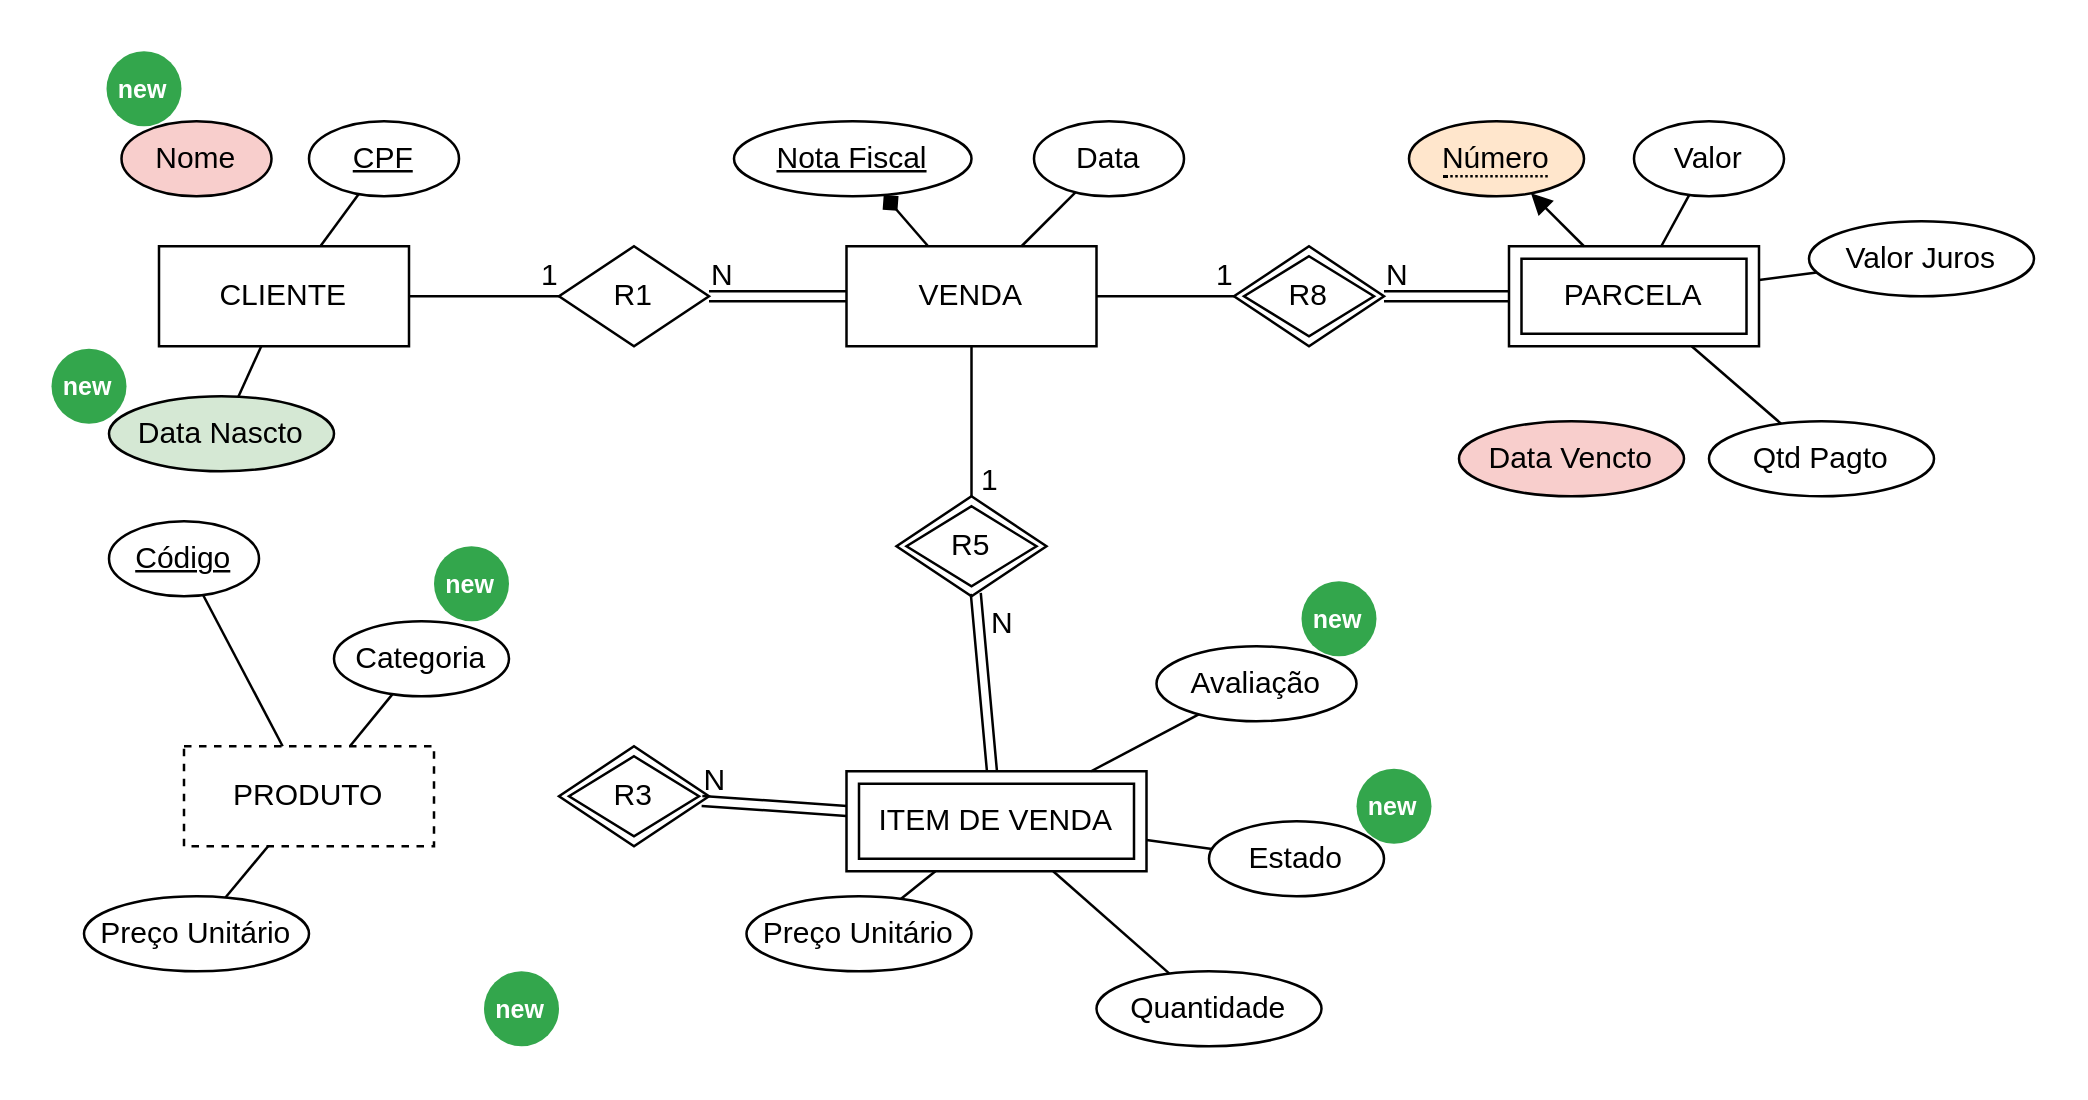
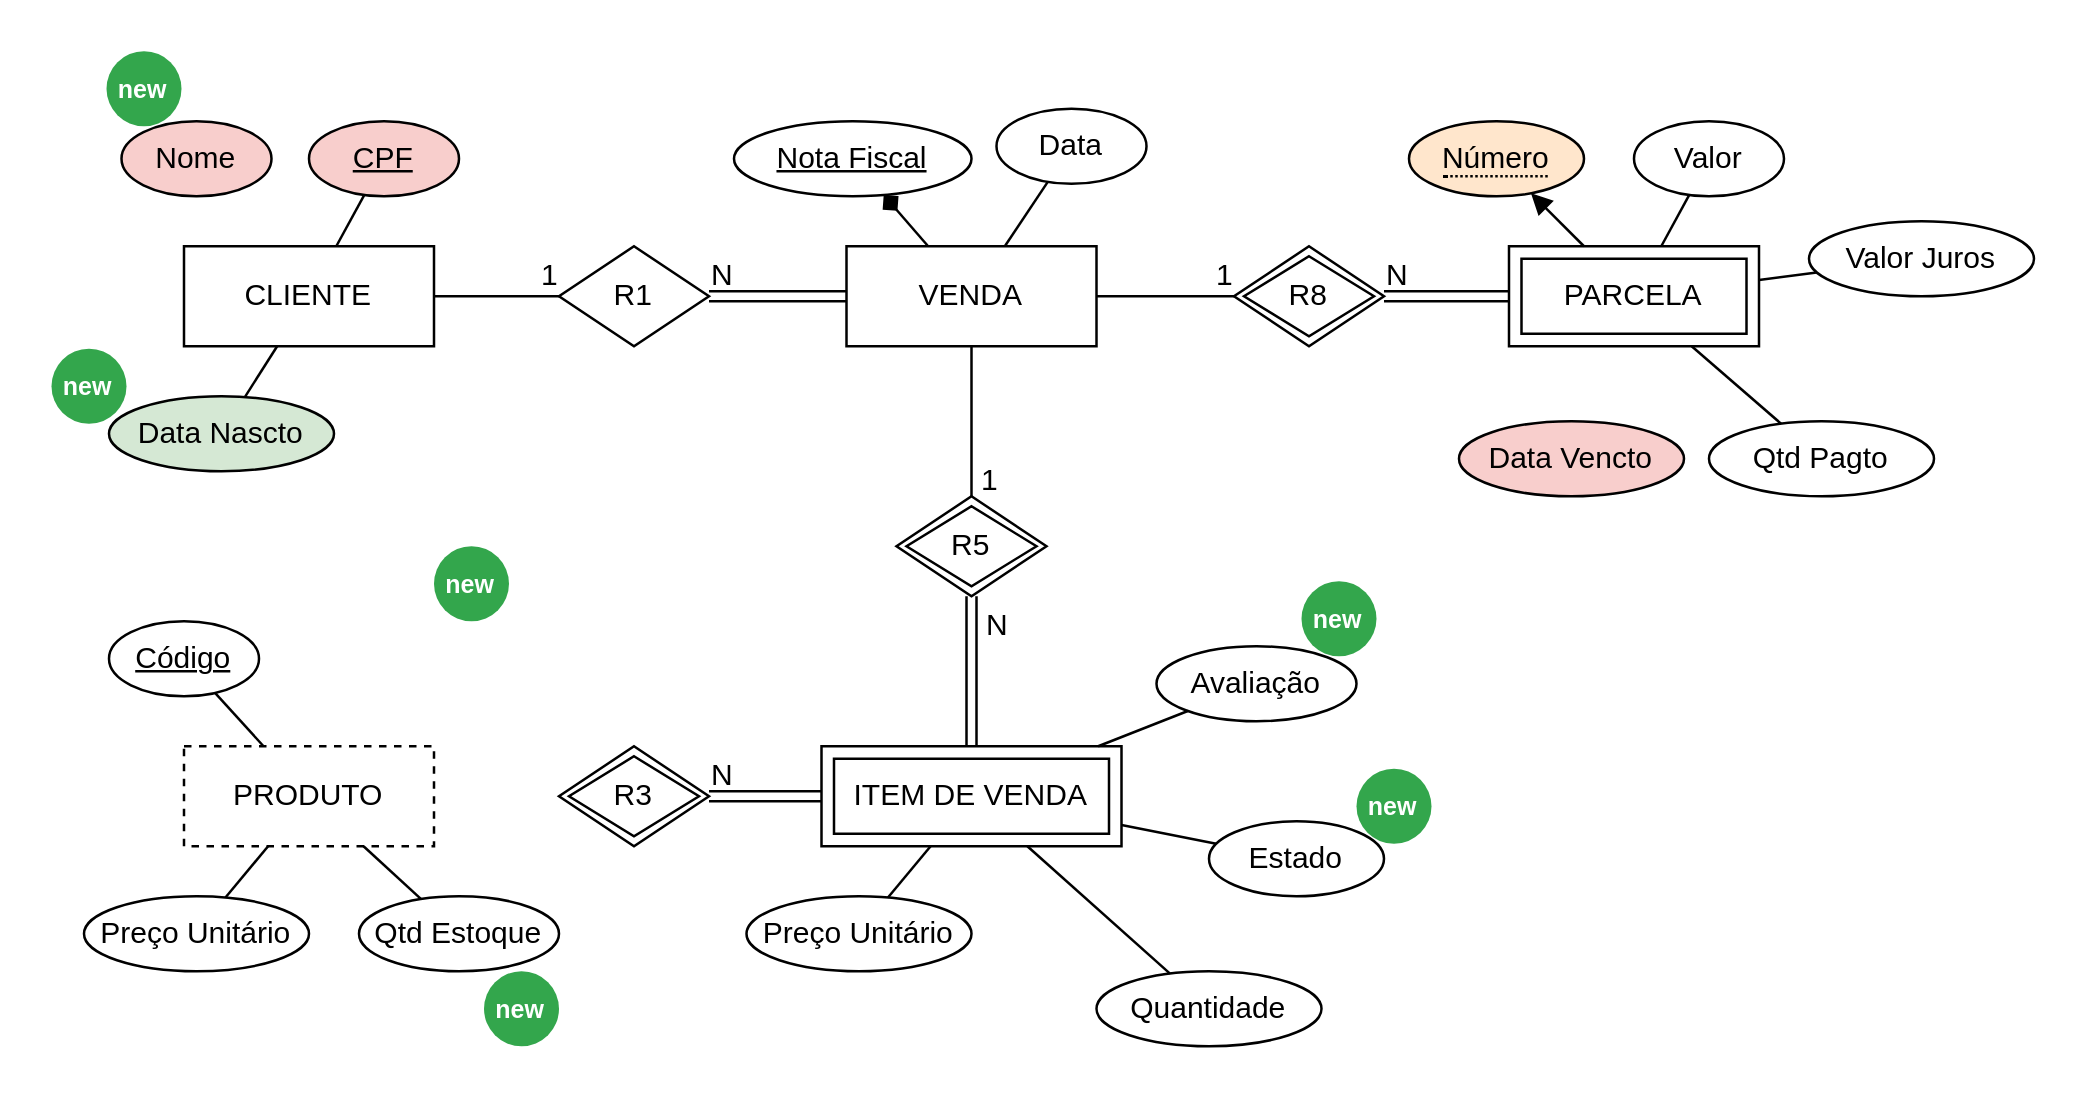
(384, 159) -> (384, 159)
(1109, 159) -> (1071, 146)
(284, 296) -> (309, 296)
(184, 559) -> (184, 659)
(421, 659) -> none
(371, 721) -> none
(996, 821) -> (971, 796)
none -> (392, 873)
none -> (459, 934)
